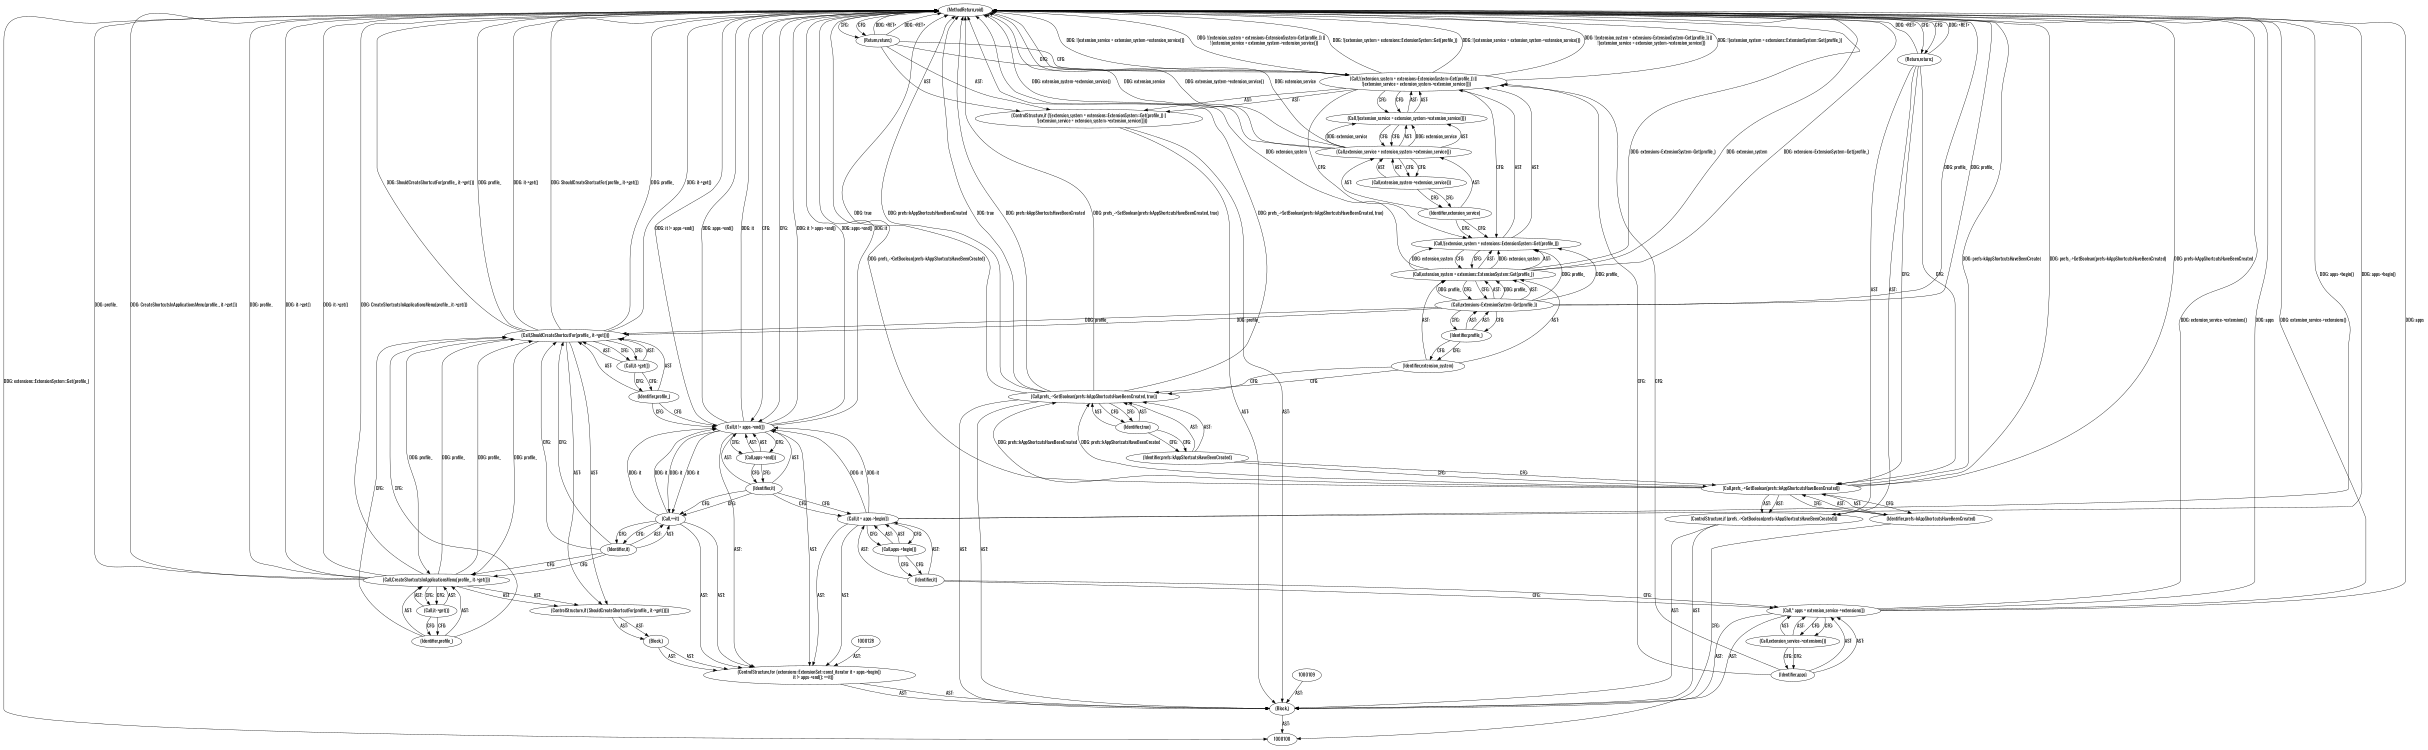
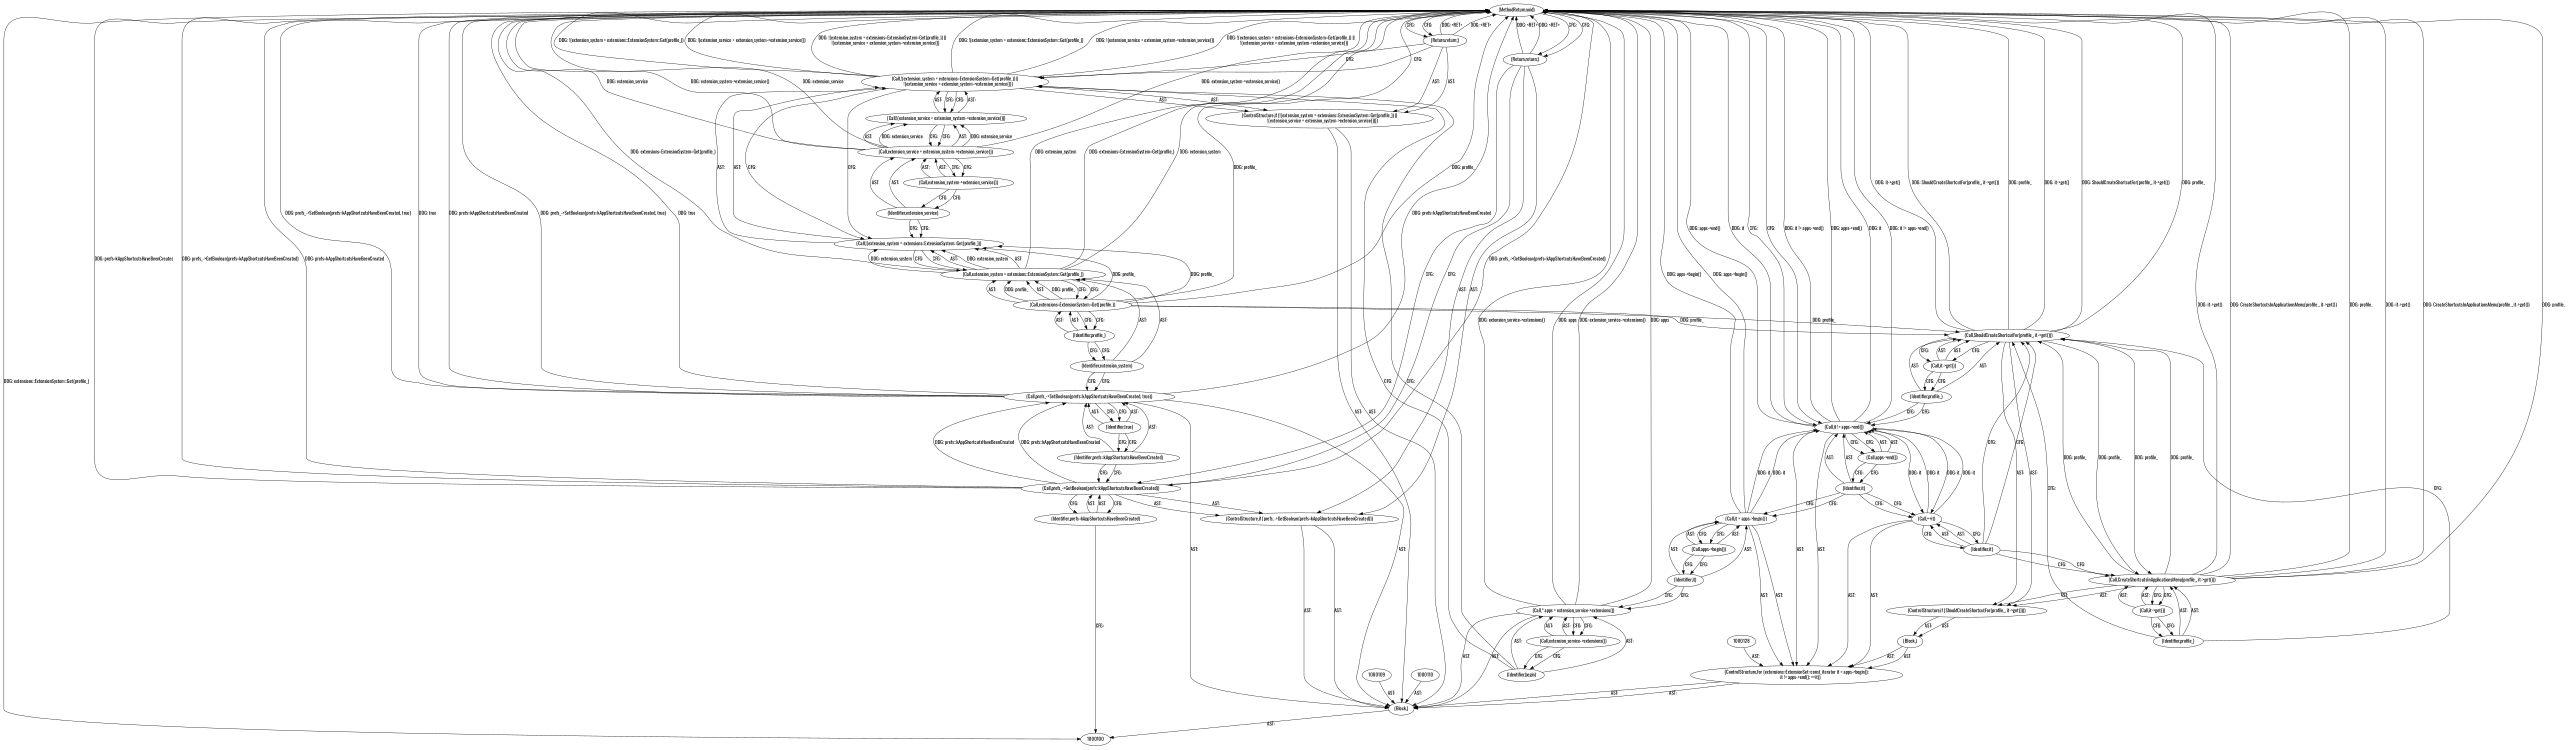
none -> (1425, 675)
(1793, 675) -> (1522, 675)
